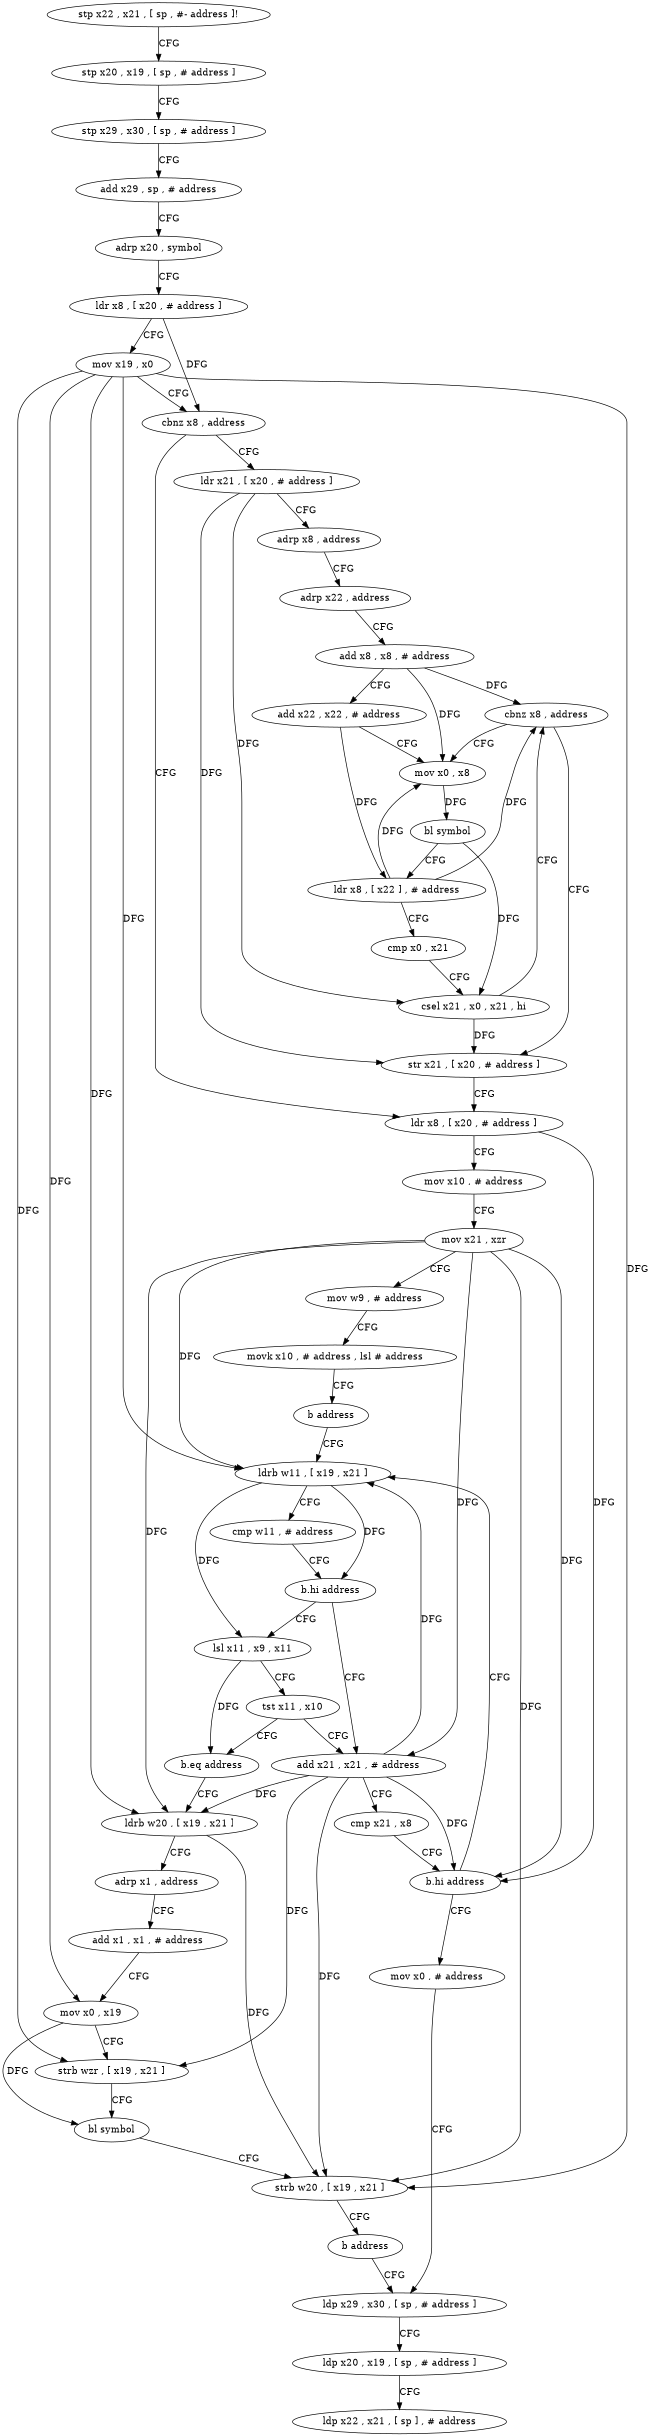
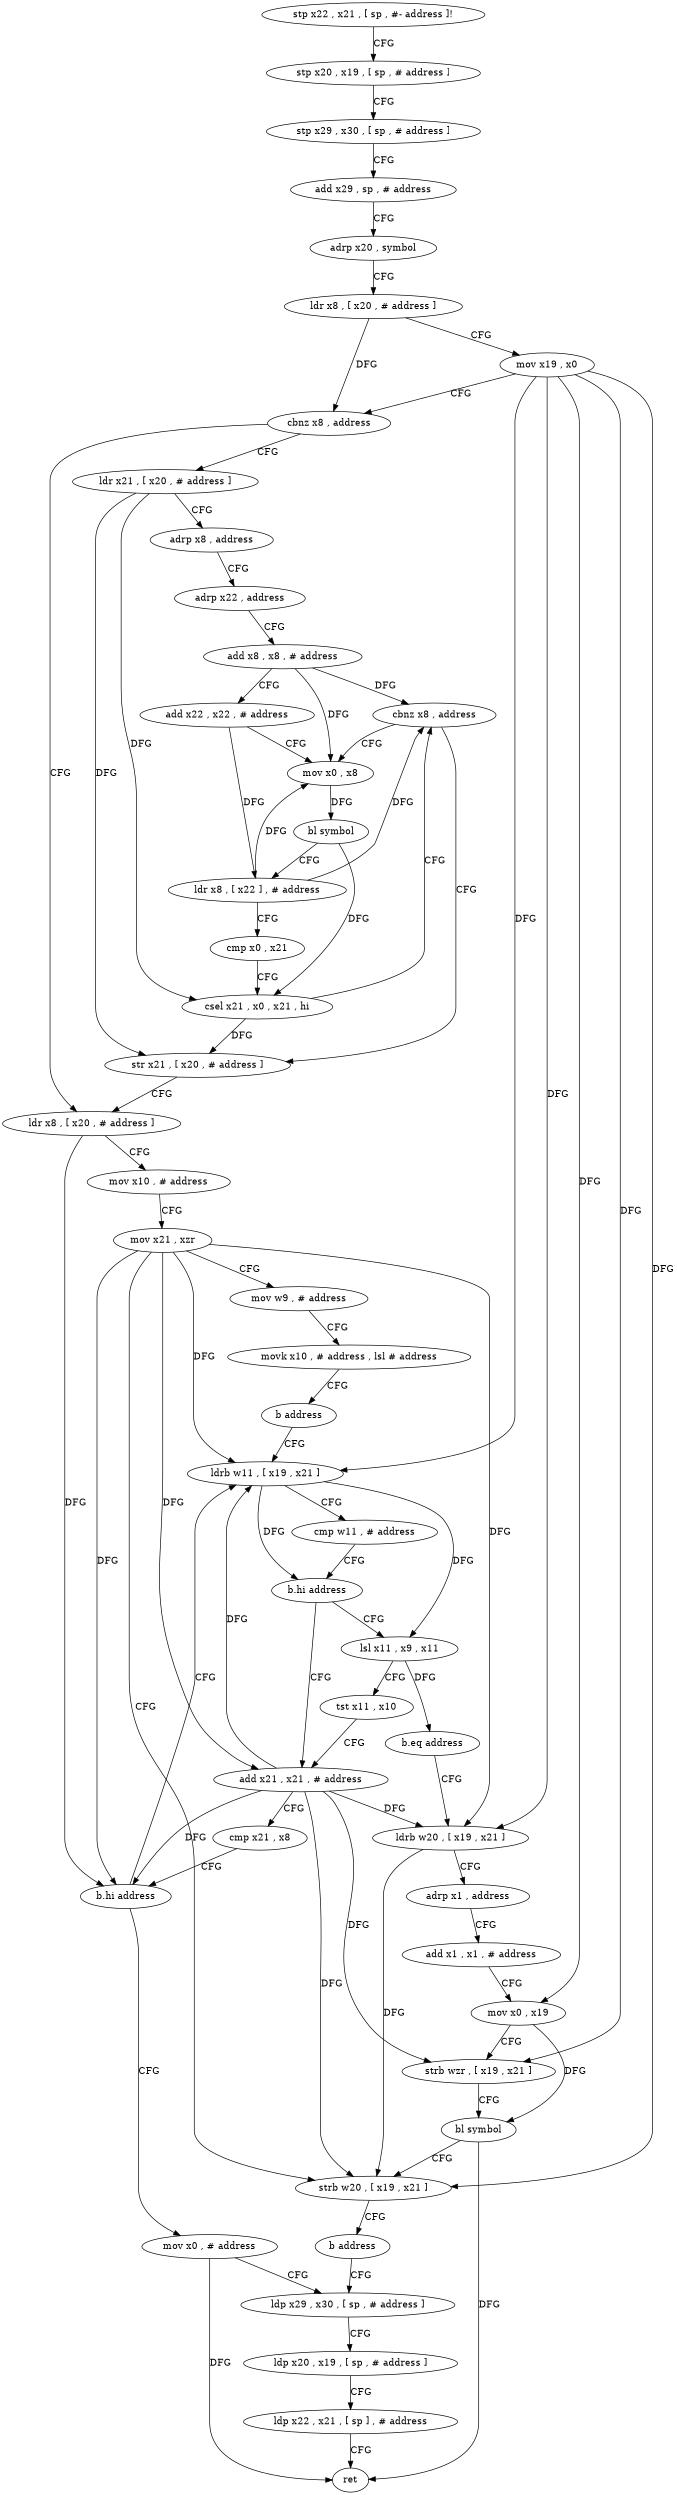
(531, 1707) -> (146, 1707)
(255, 1735) -> none
none -> (351, 2480)
